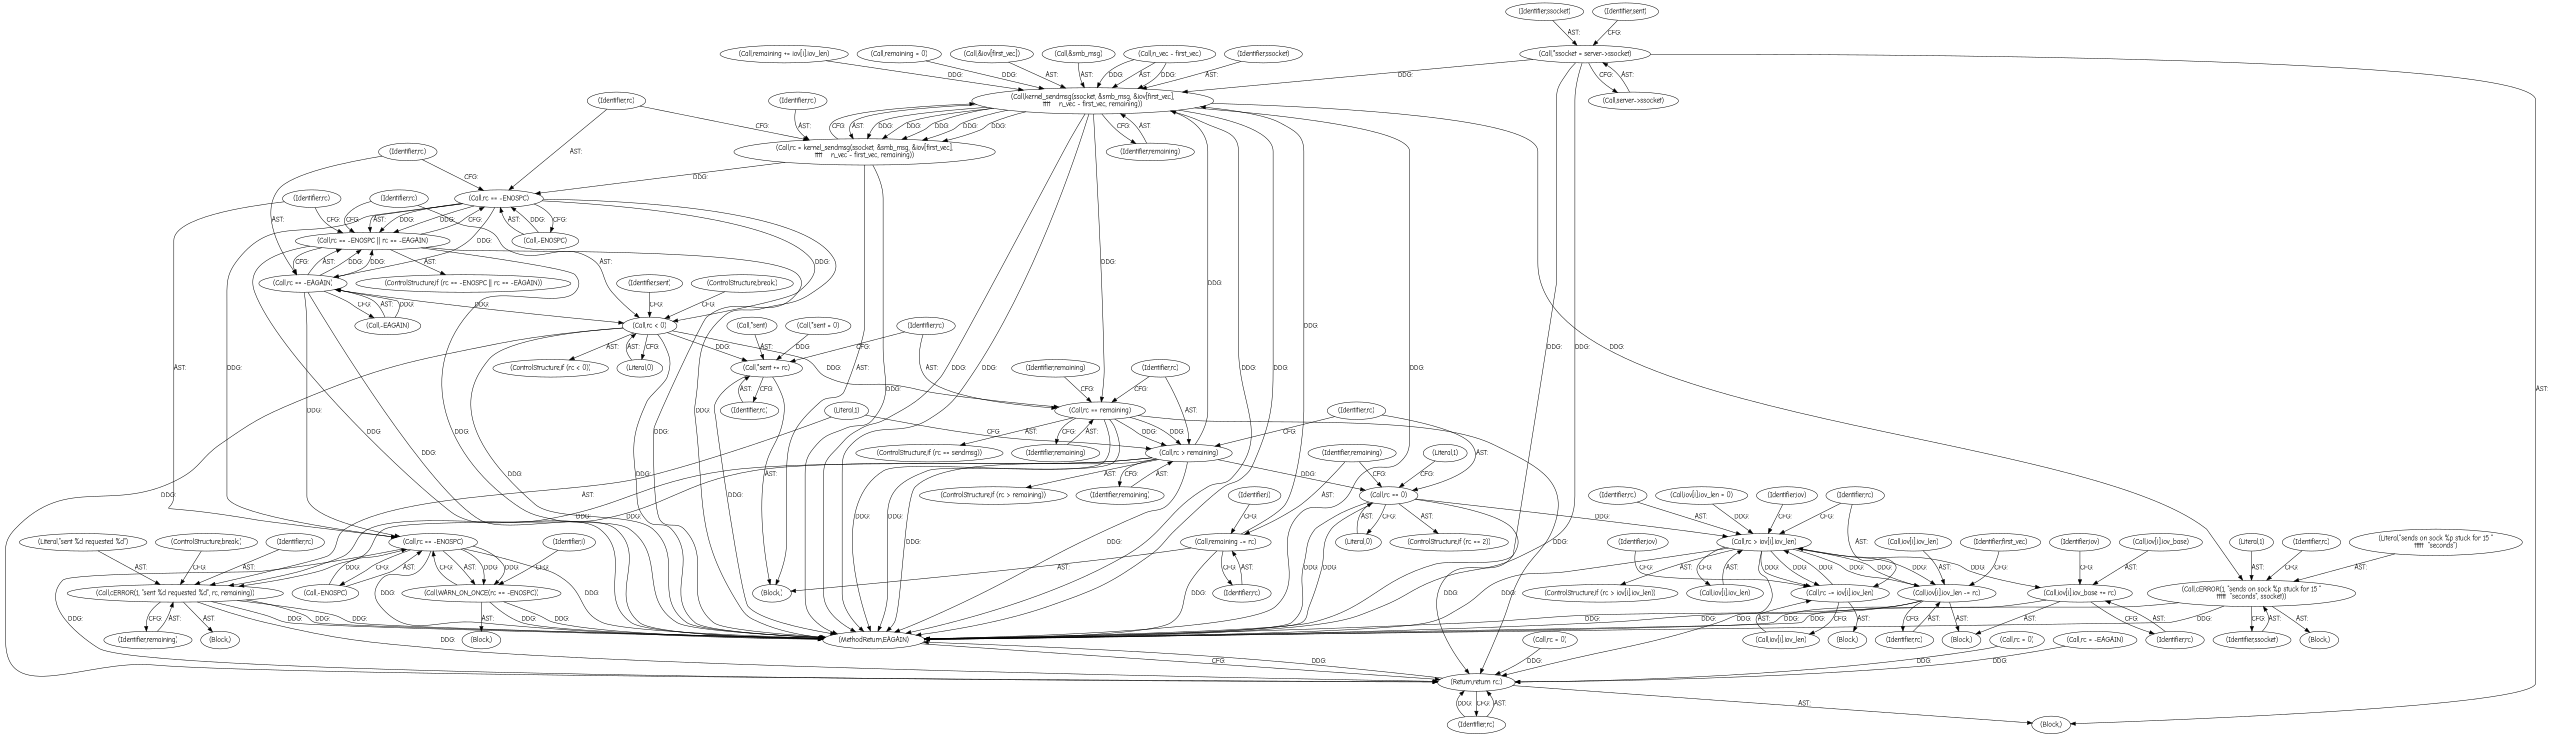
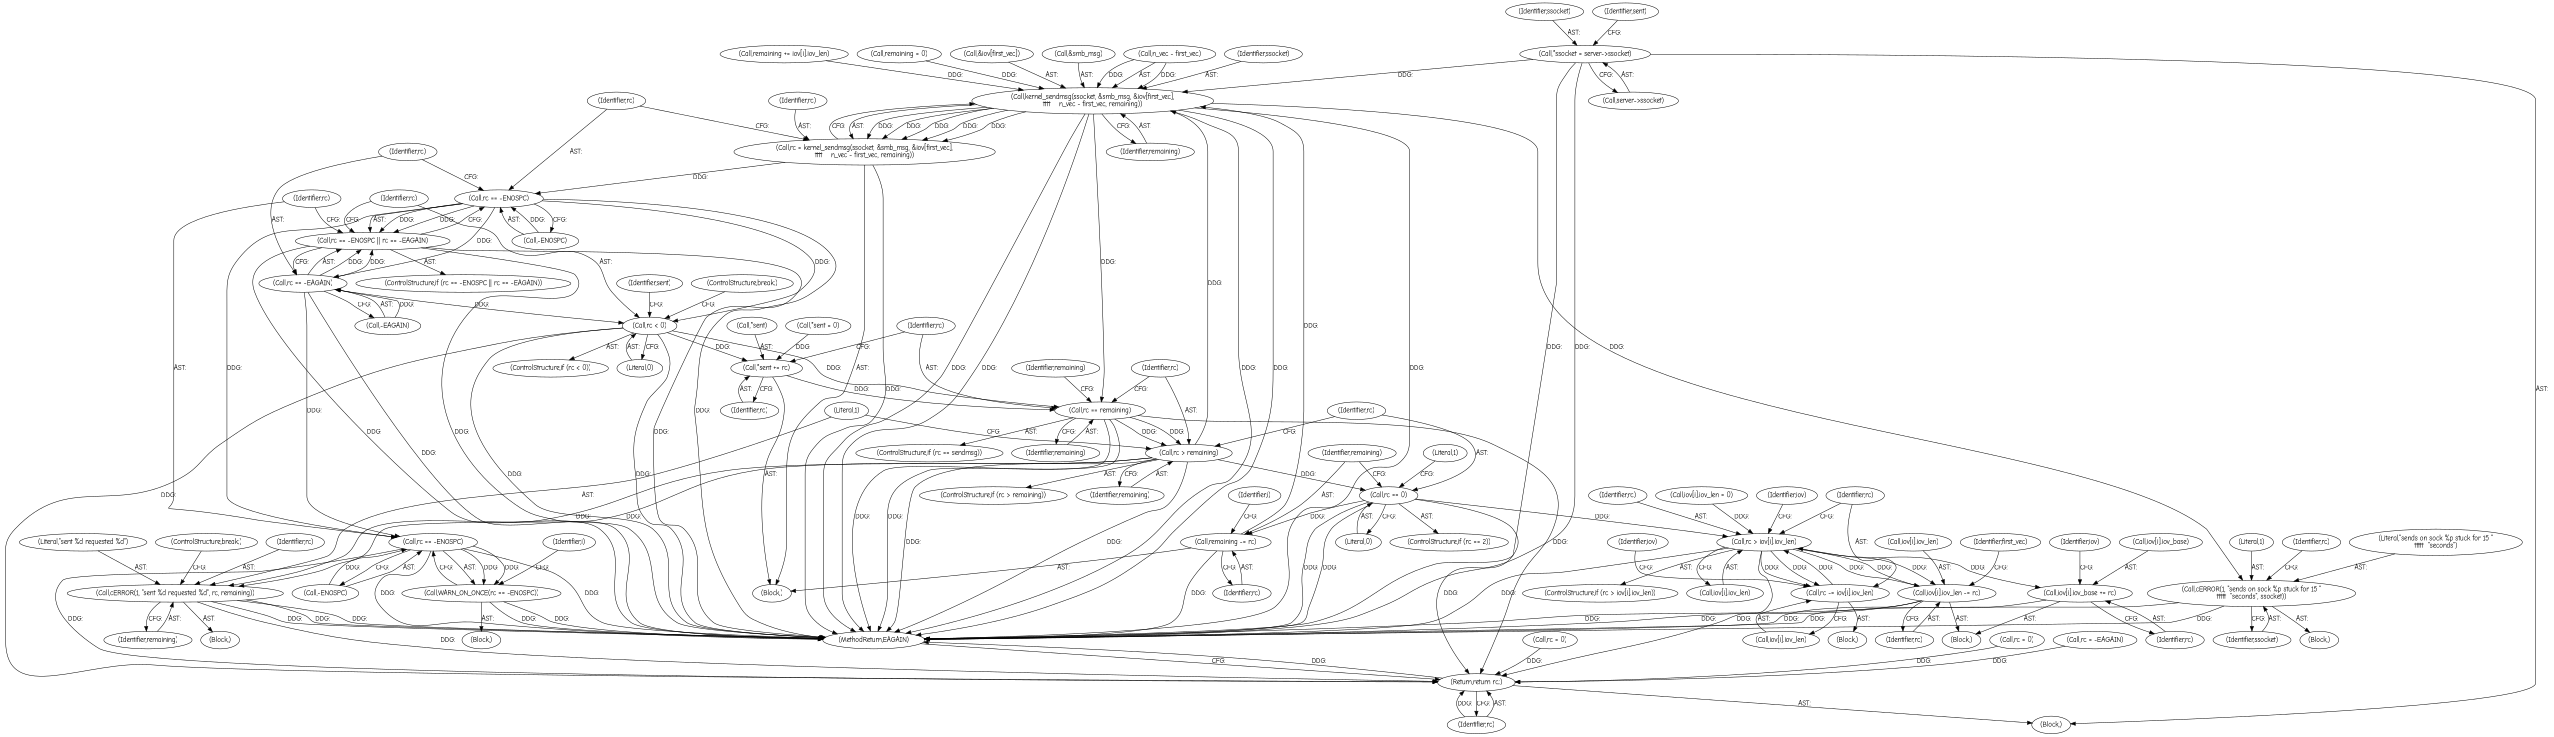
none -> (1307, 514)
(732, 527) -> (910, 401)
